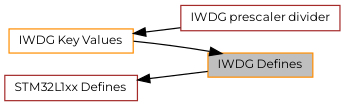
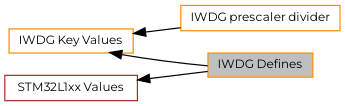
(260, 18) -> (260, 18)
(172, 46) -> (165, 61)
(71, 88) -> (71, 88)
